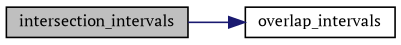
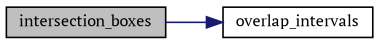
(97, 22) -> (86, 22)
